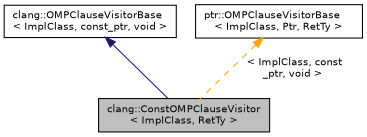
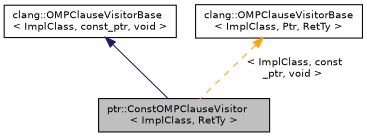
(279, 21) -> (279, 21)
(184, 115) -> (184, 115)
